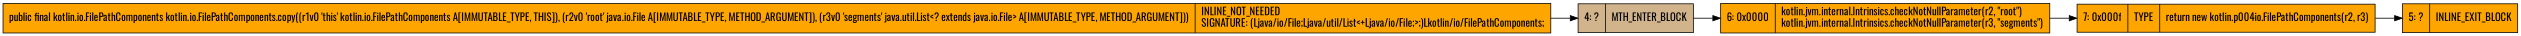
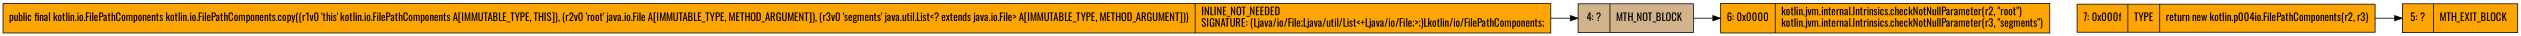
(1649, 18) -> (1649, 18)
(2059, 18) -> none
(2474, 18) -> (2473, 18)
